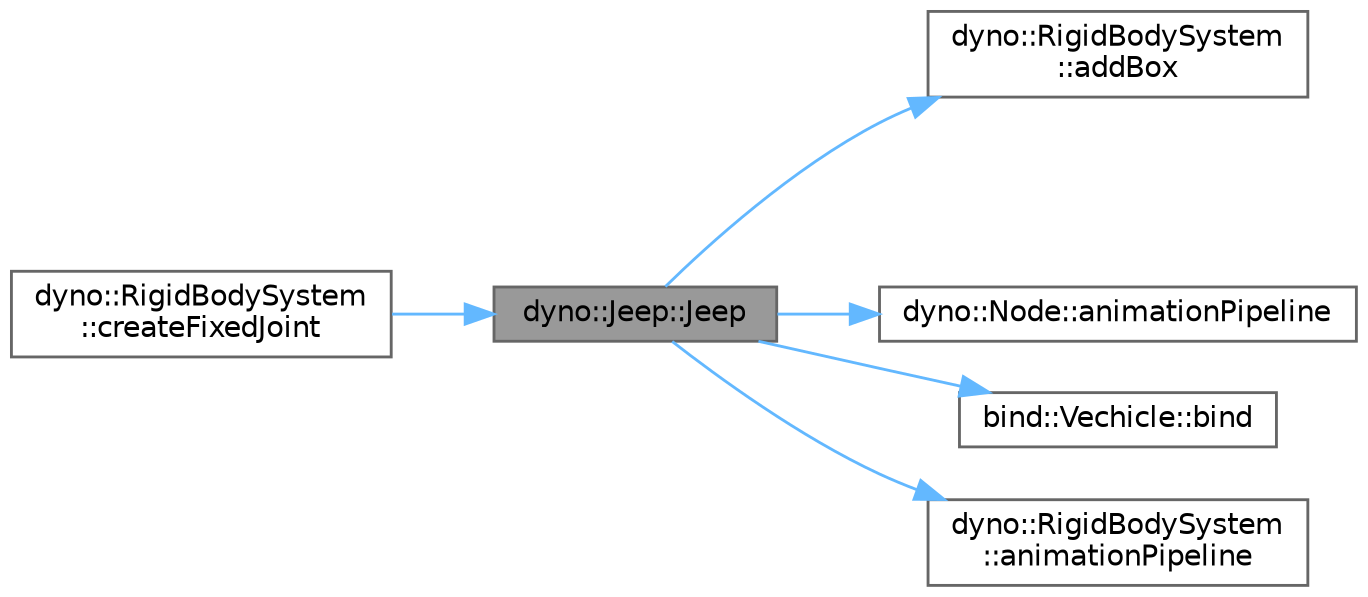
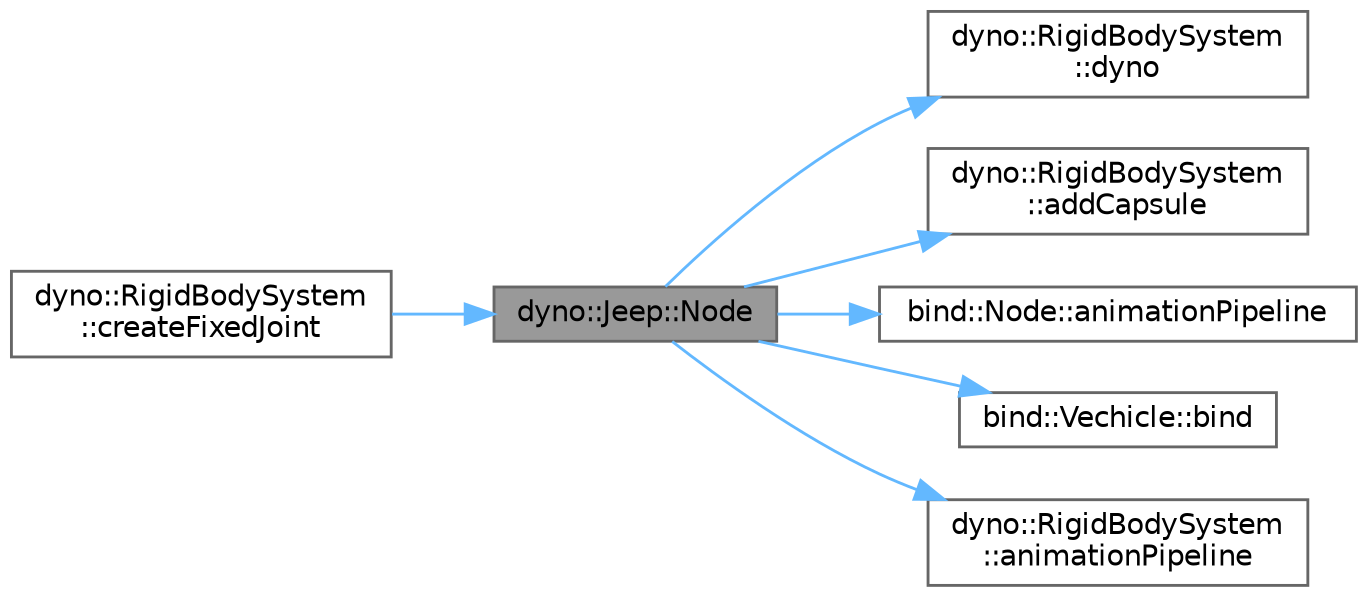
(1118, 54) -> (1118, 54)
none -> (1118, 191)
(635, 314) -> (635, 314)
(1118, 314) -> (1118, 314)
